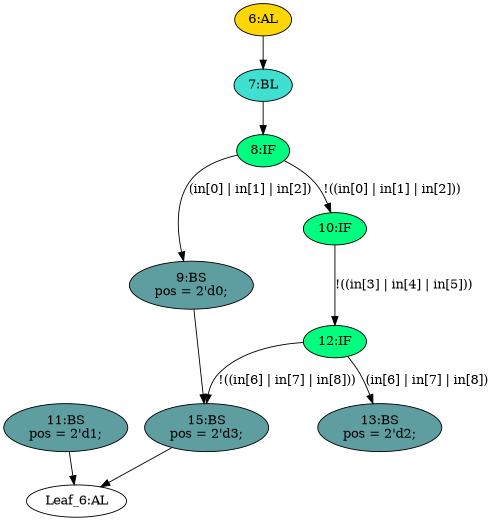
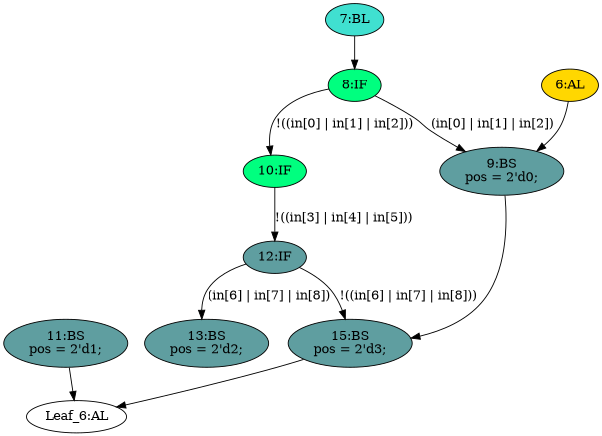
(263, 48) -> (561, 126)
(335, 342) -> (275, 257)
